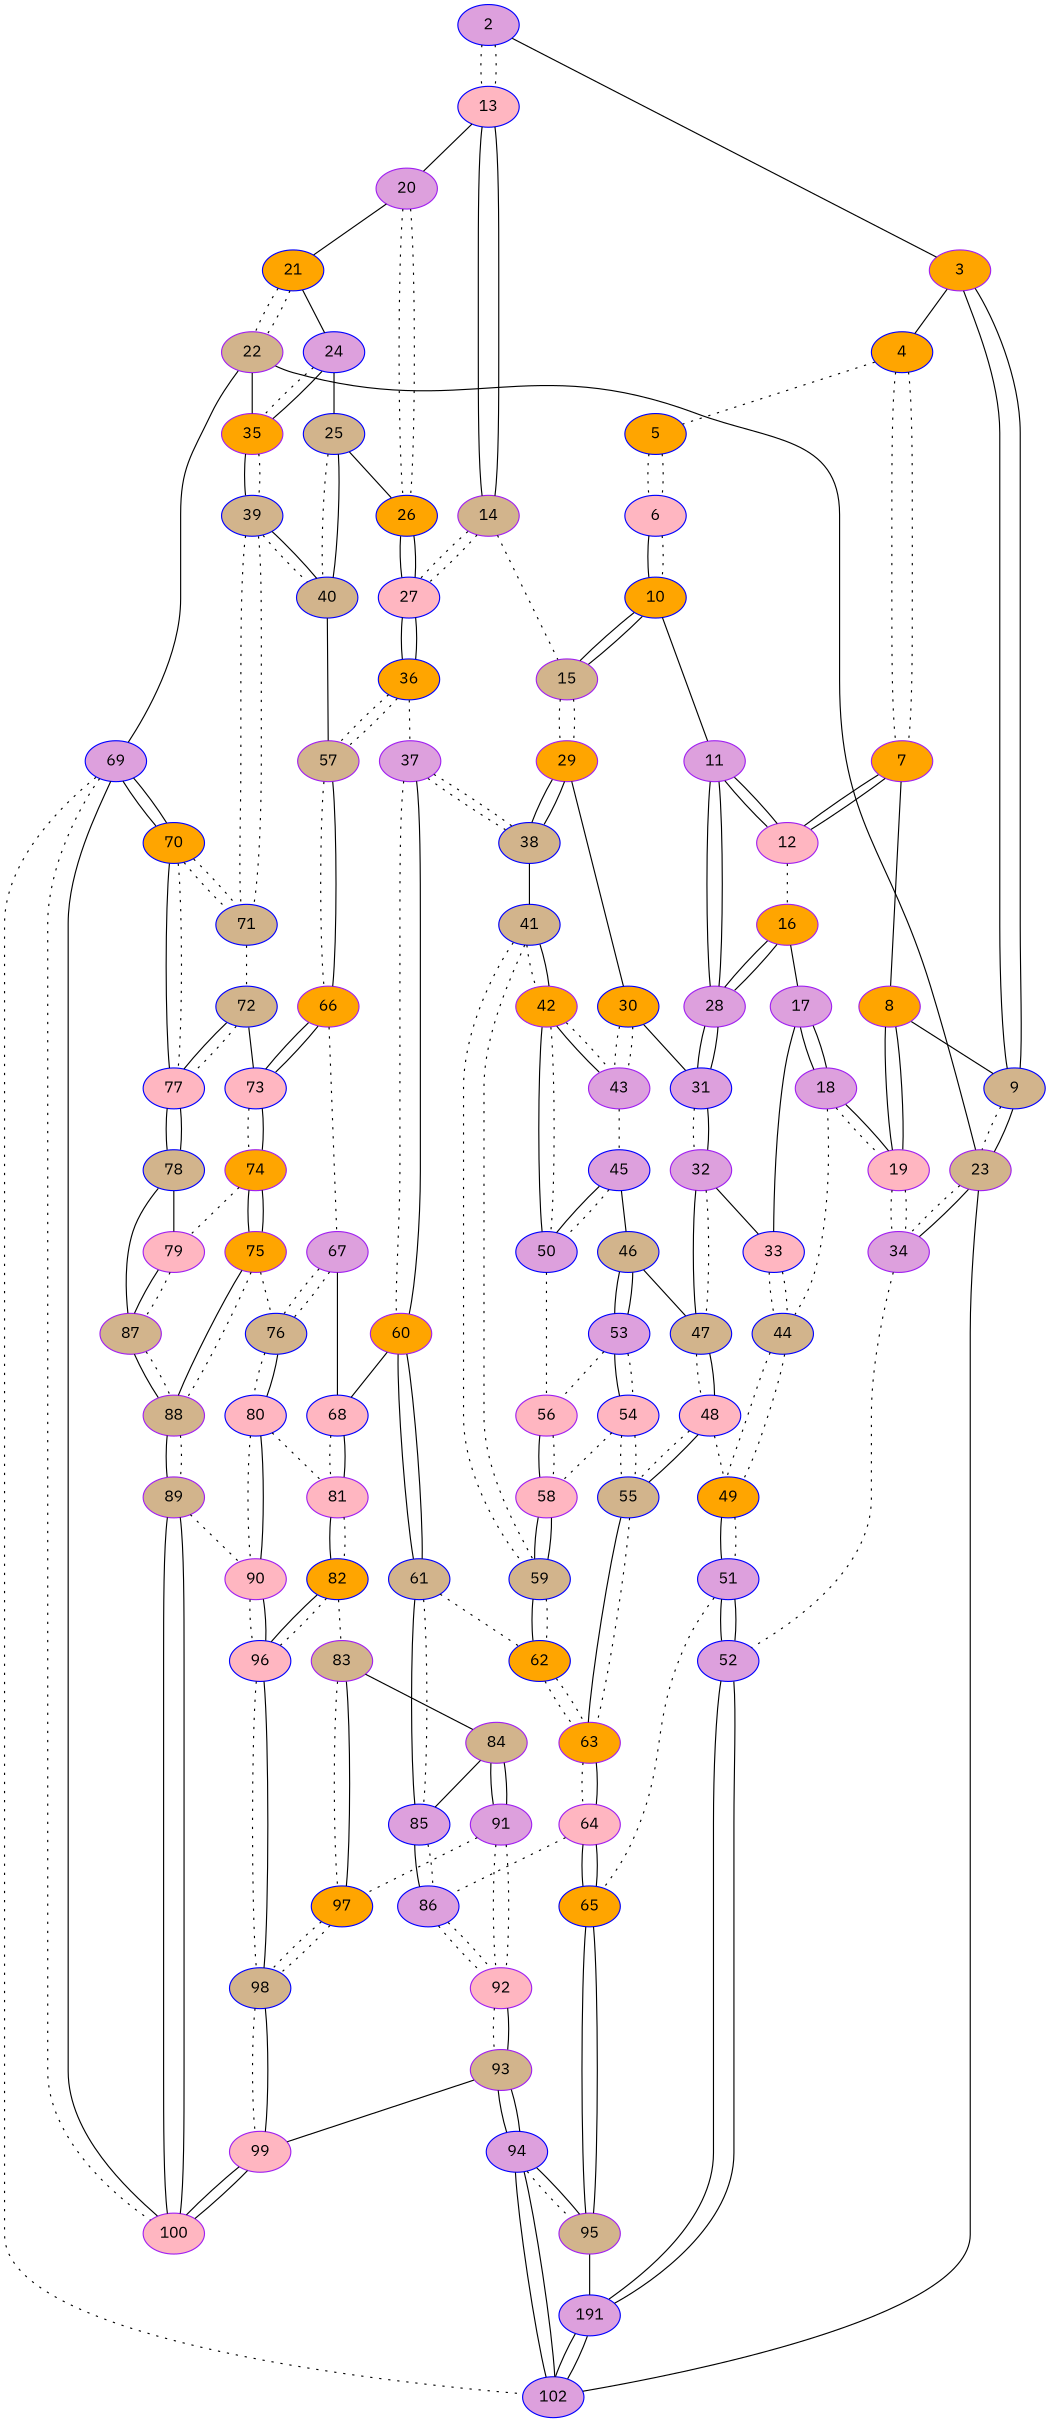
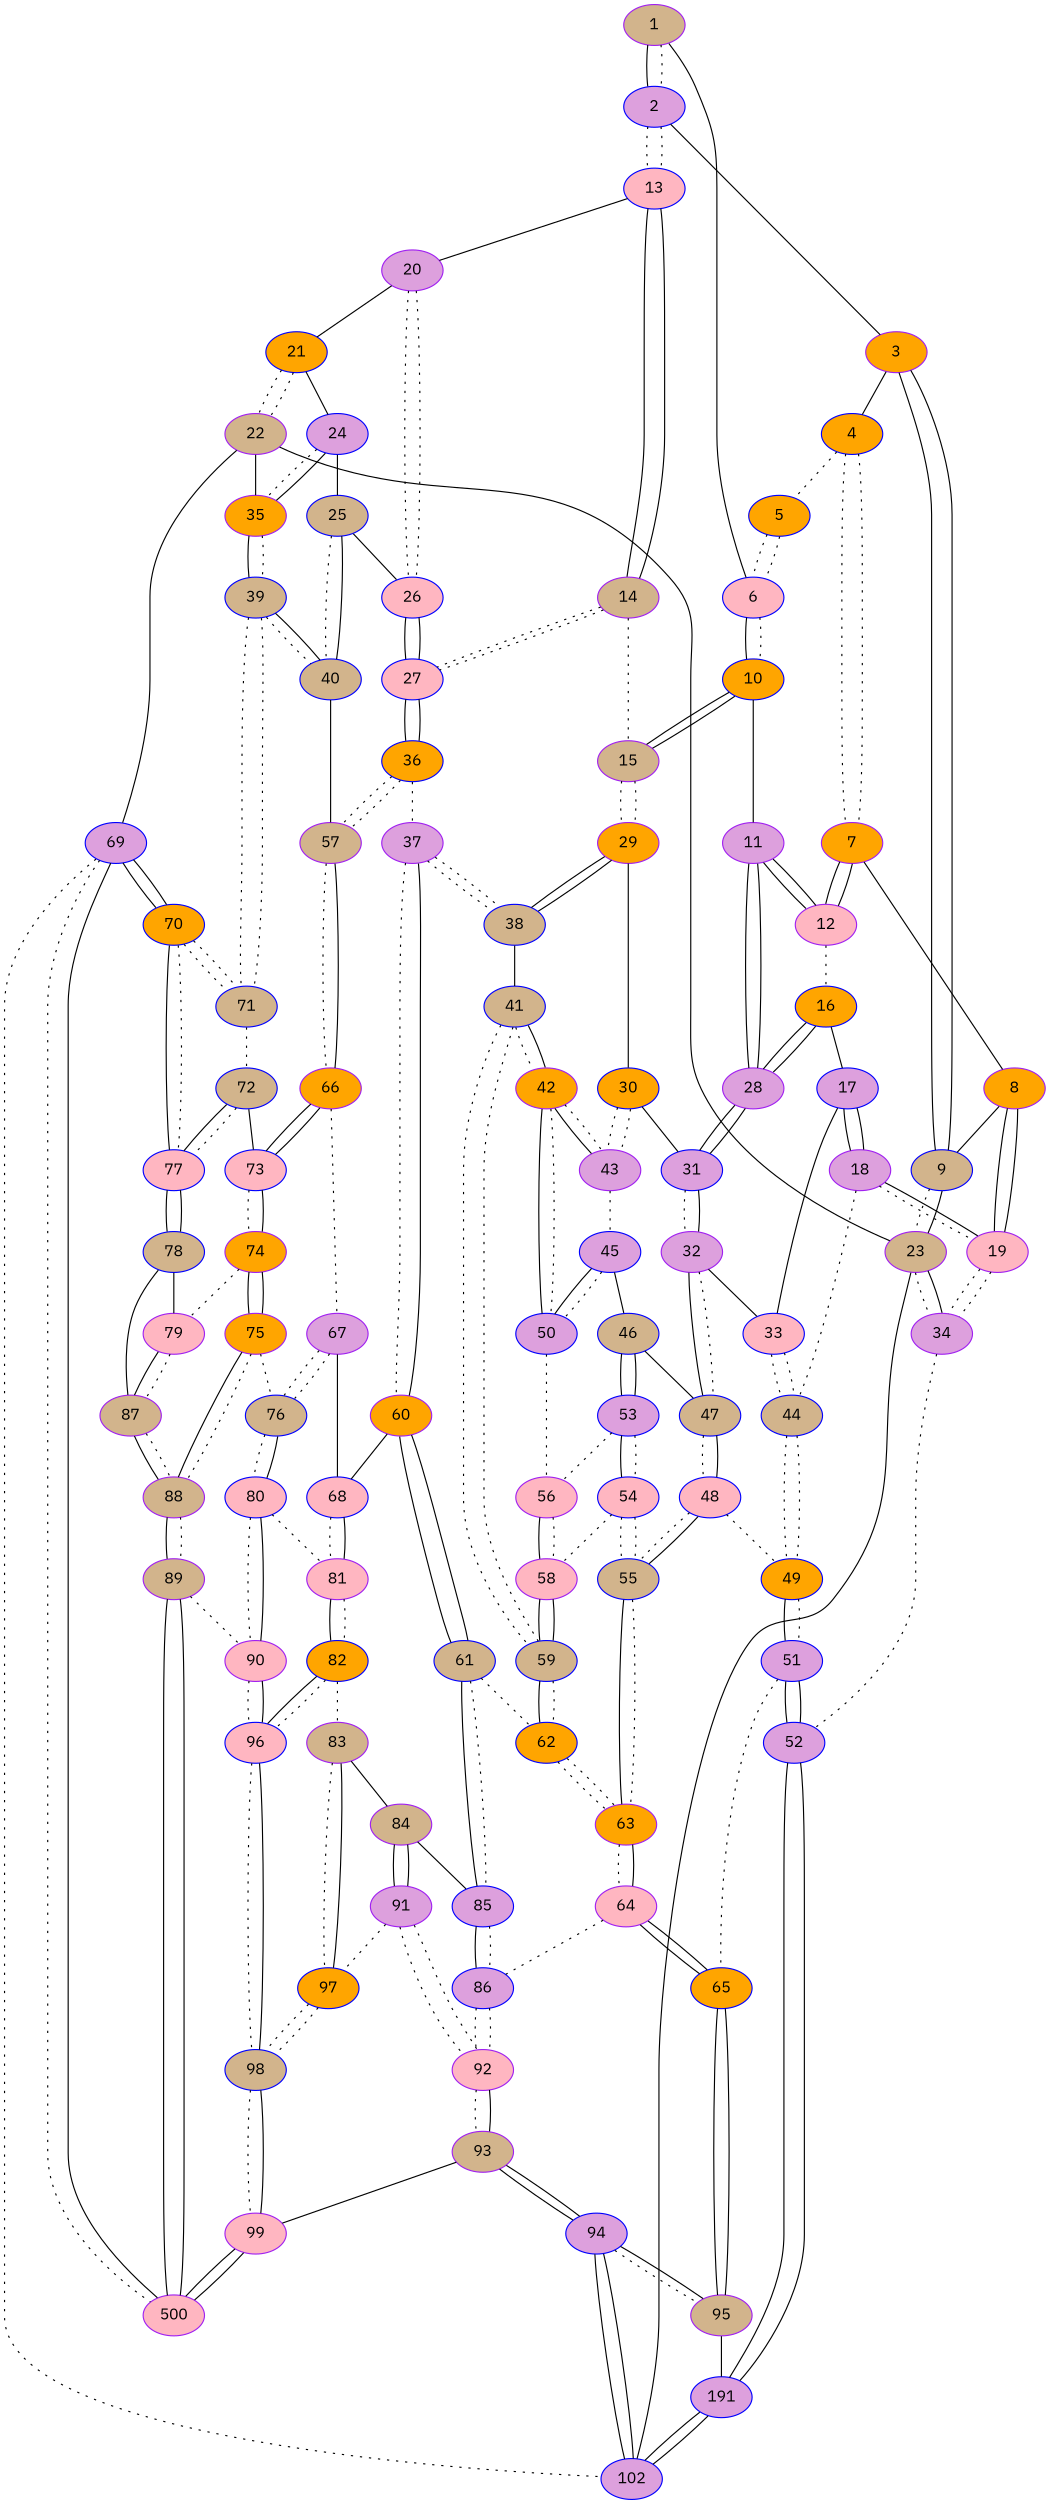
none -> (654, 25)
(407, 516) -> (412, 598)
(787, 925) -> (826, 1007)
(801, 1007) -> (848, 1088)
(174, 2234) -> (174, 2315)
